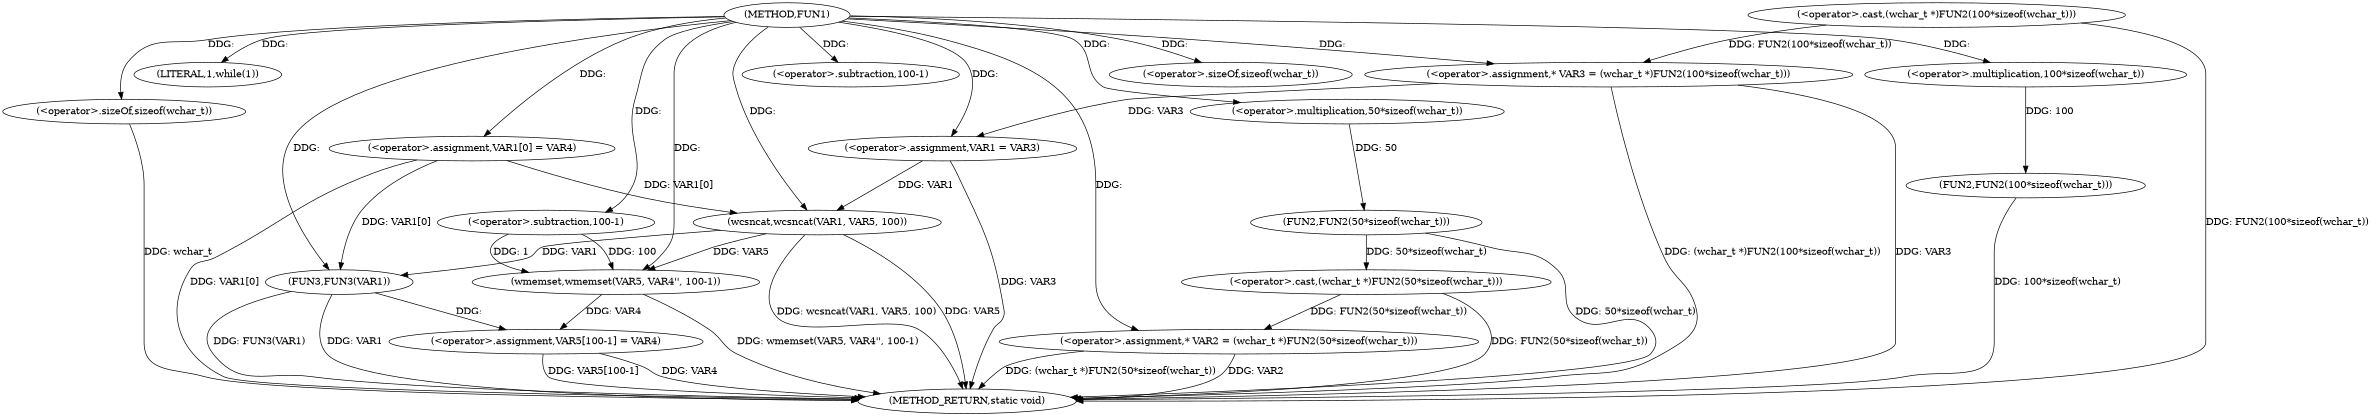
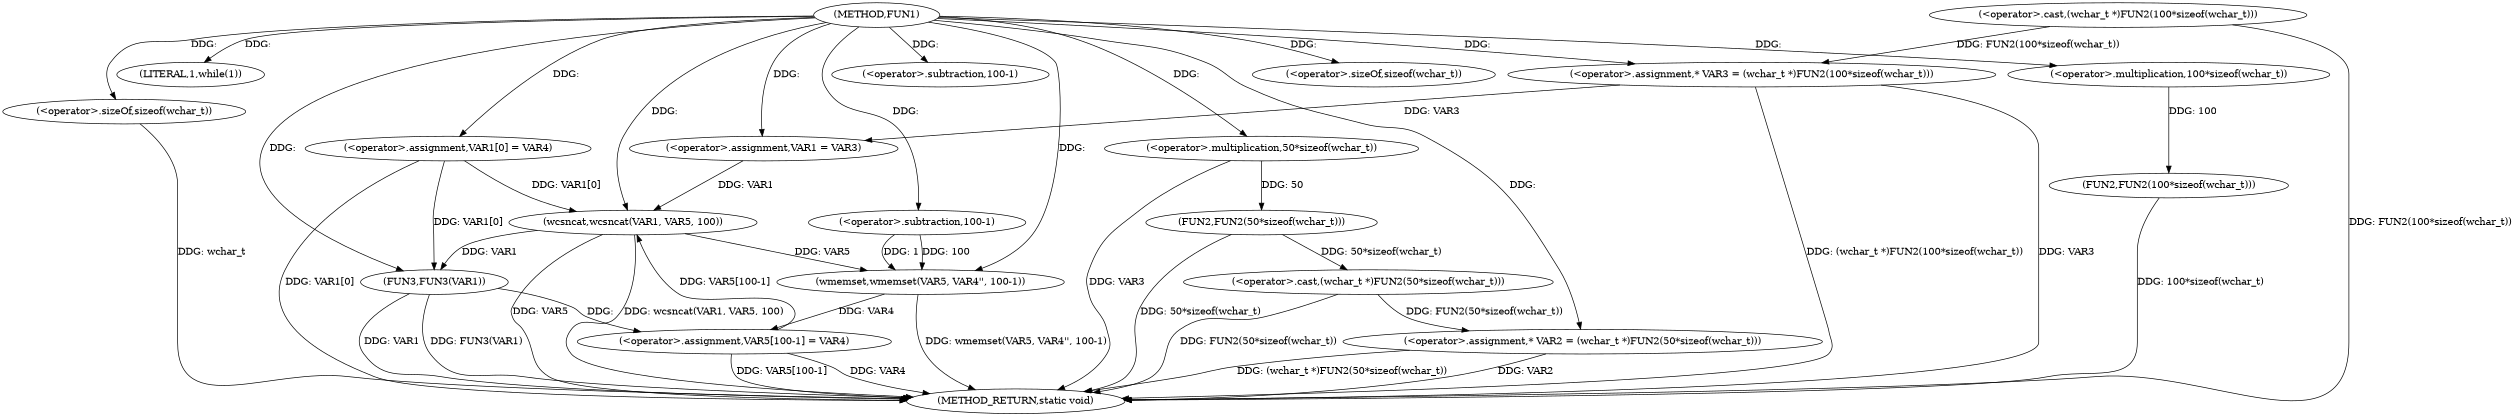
(996, 271) -> (1097, 252)
none -> (719, 299)
